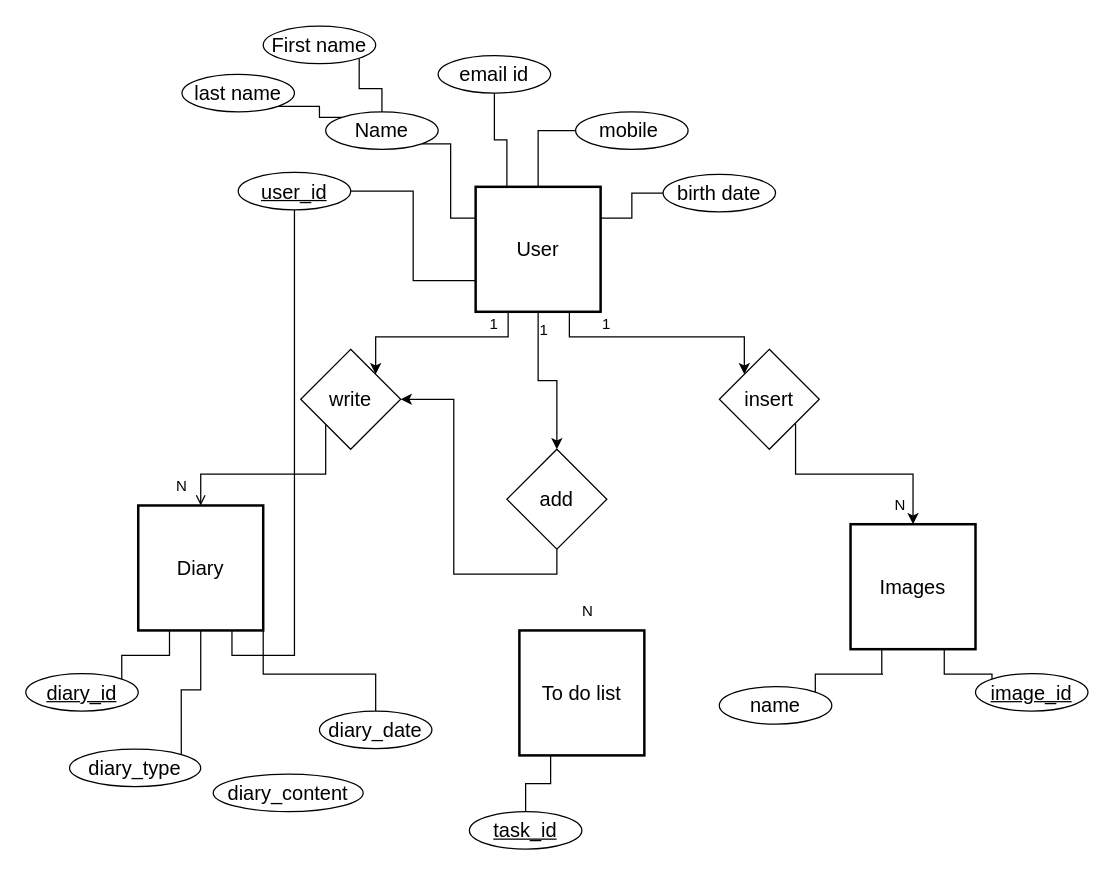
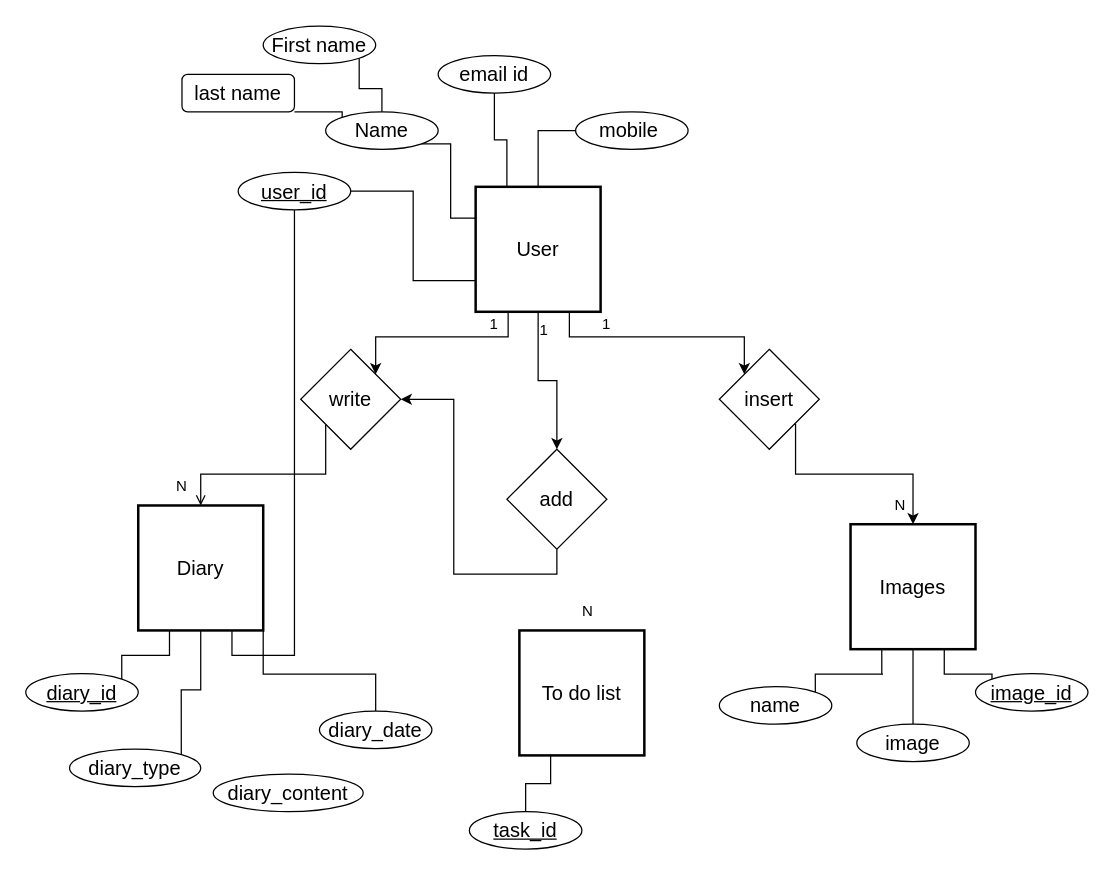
(238, 93) -> (238, 93)
(719, 193) -> none
(632, 205) -> none
none -> (913, 686)
none -> (913, 743)
